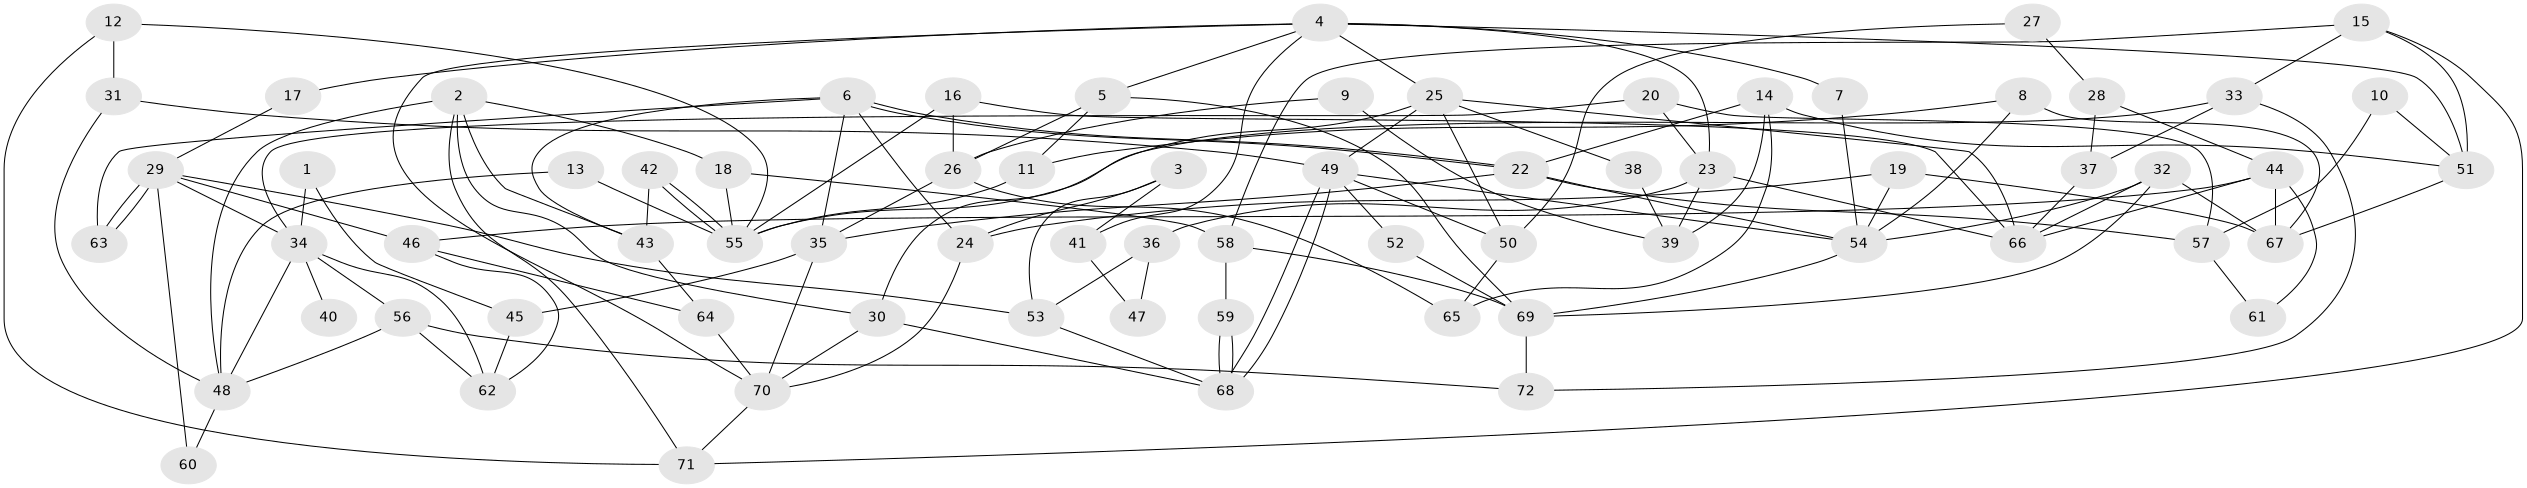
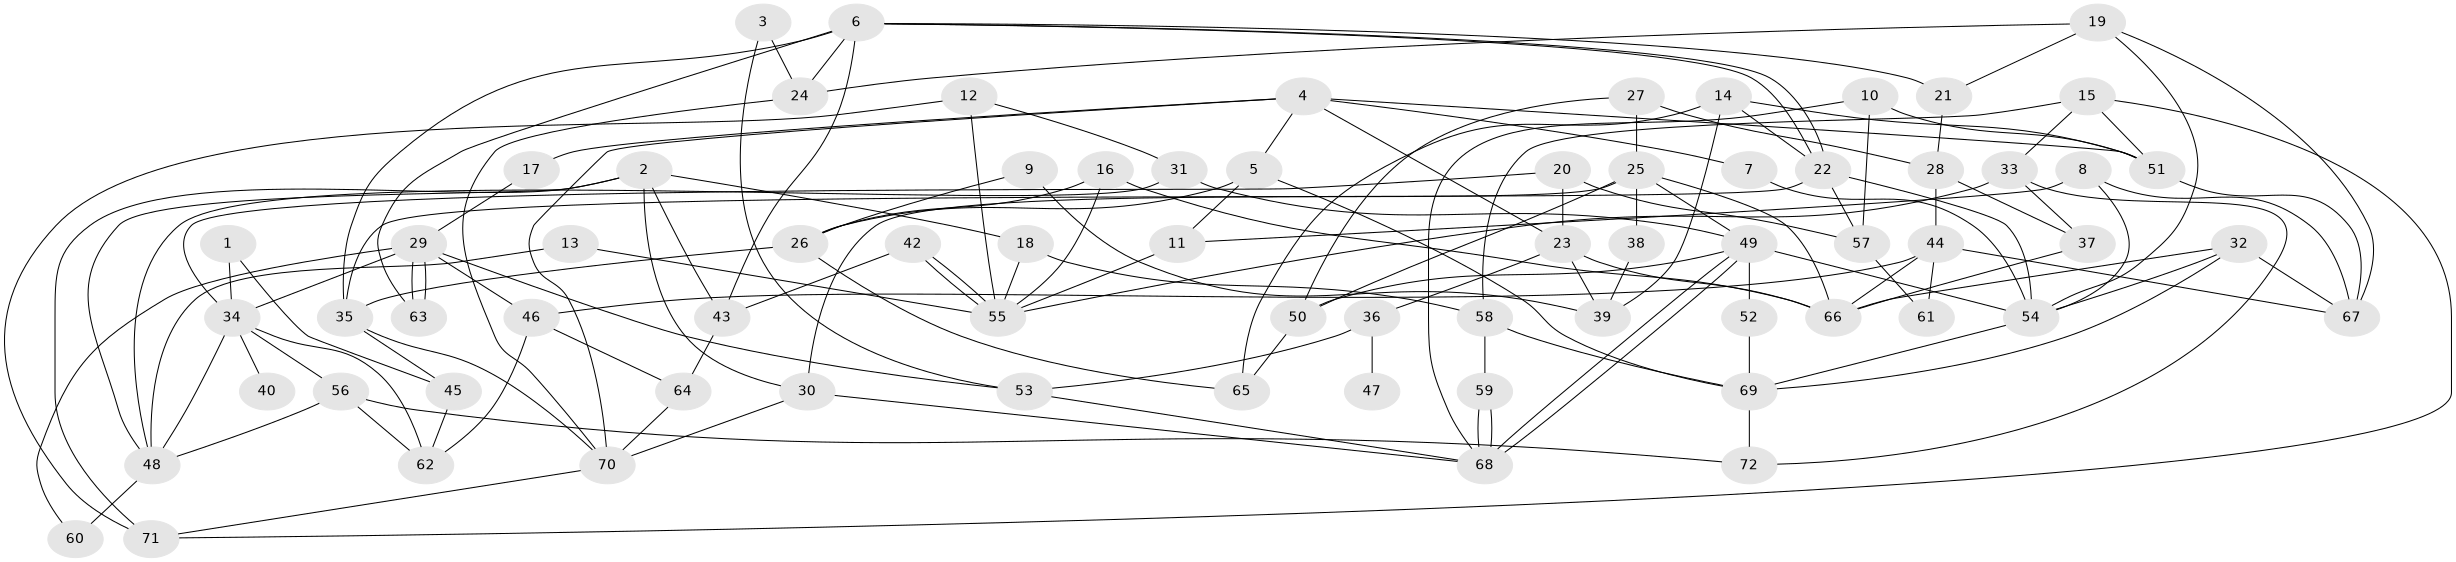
(1370, 55) -> (1637, 137)
none -> (1944, 96)
none -> (1496, 138)
(1078, 244) -> none
